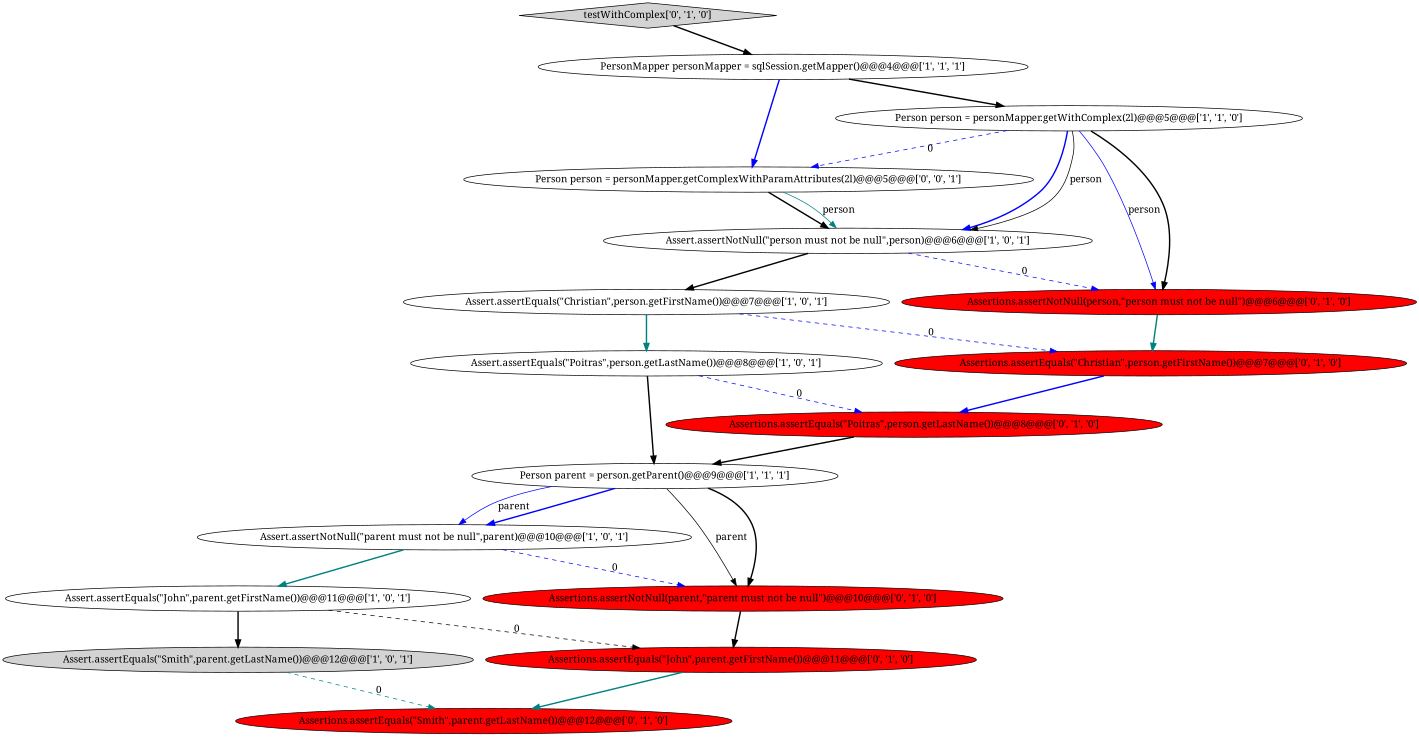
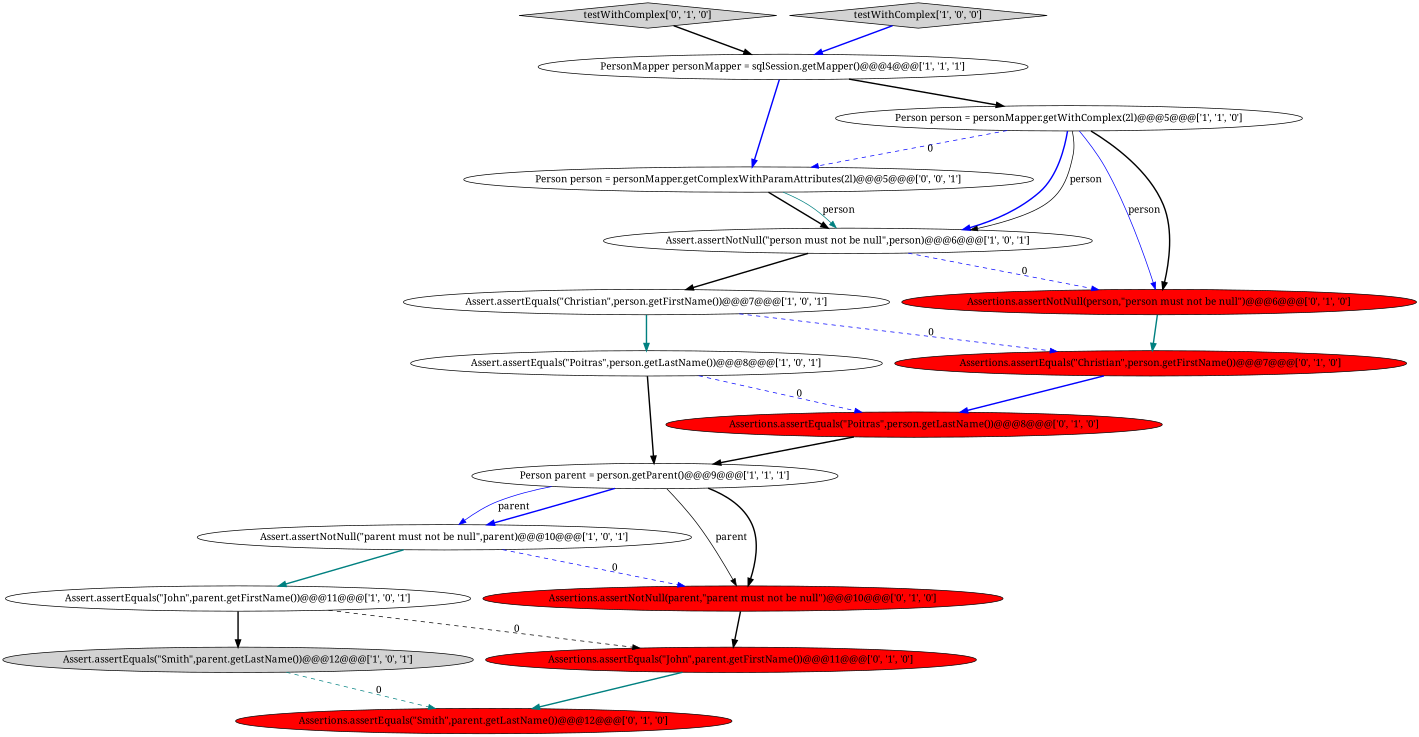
none -> (918, 15)
